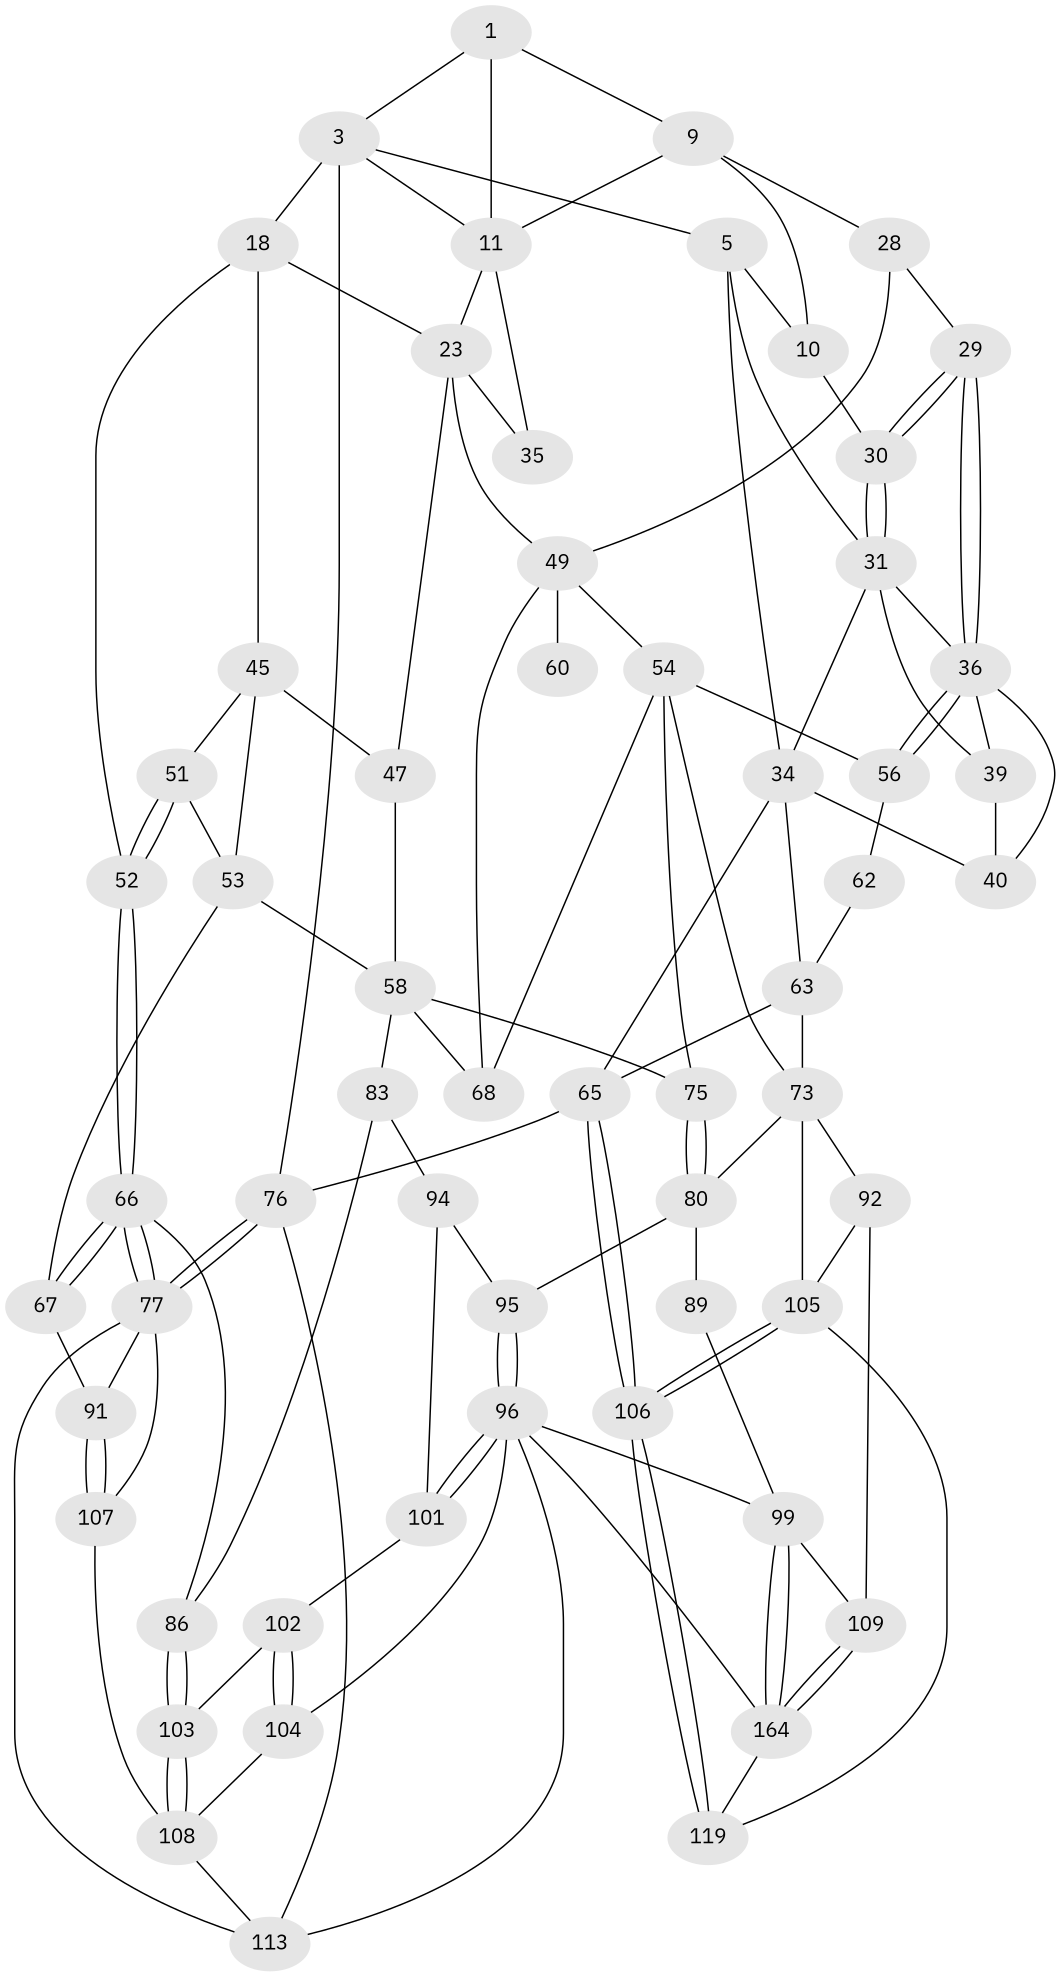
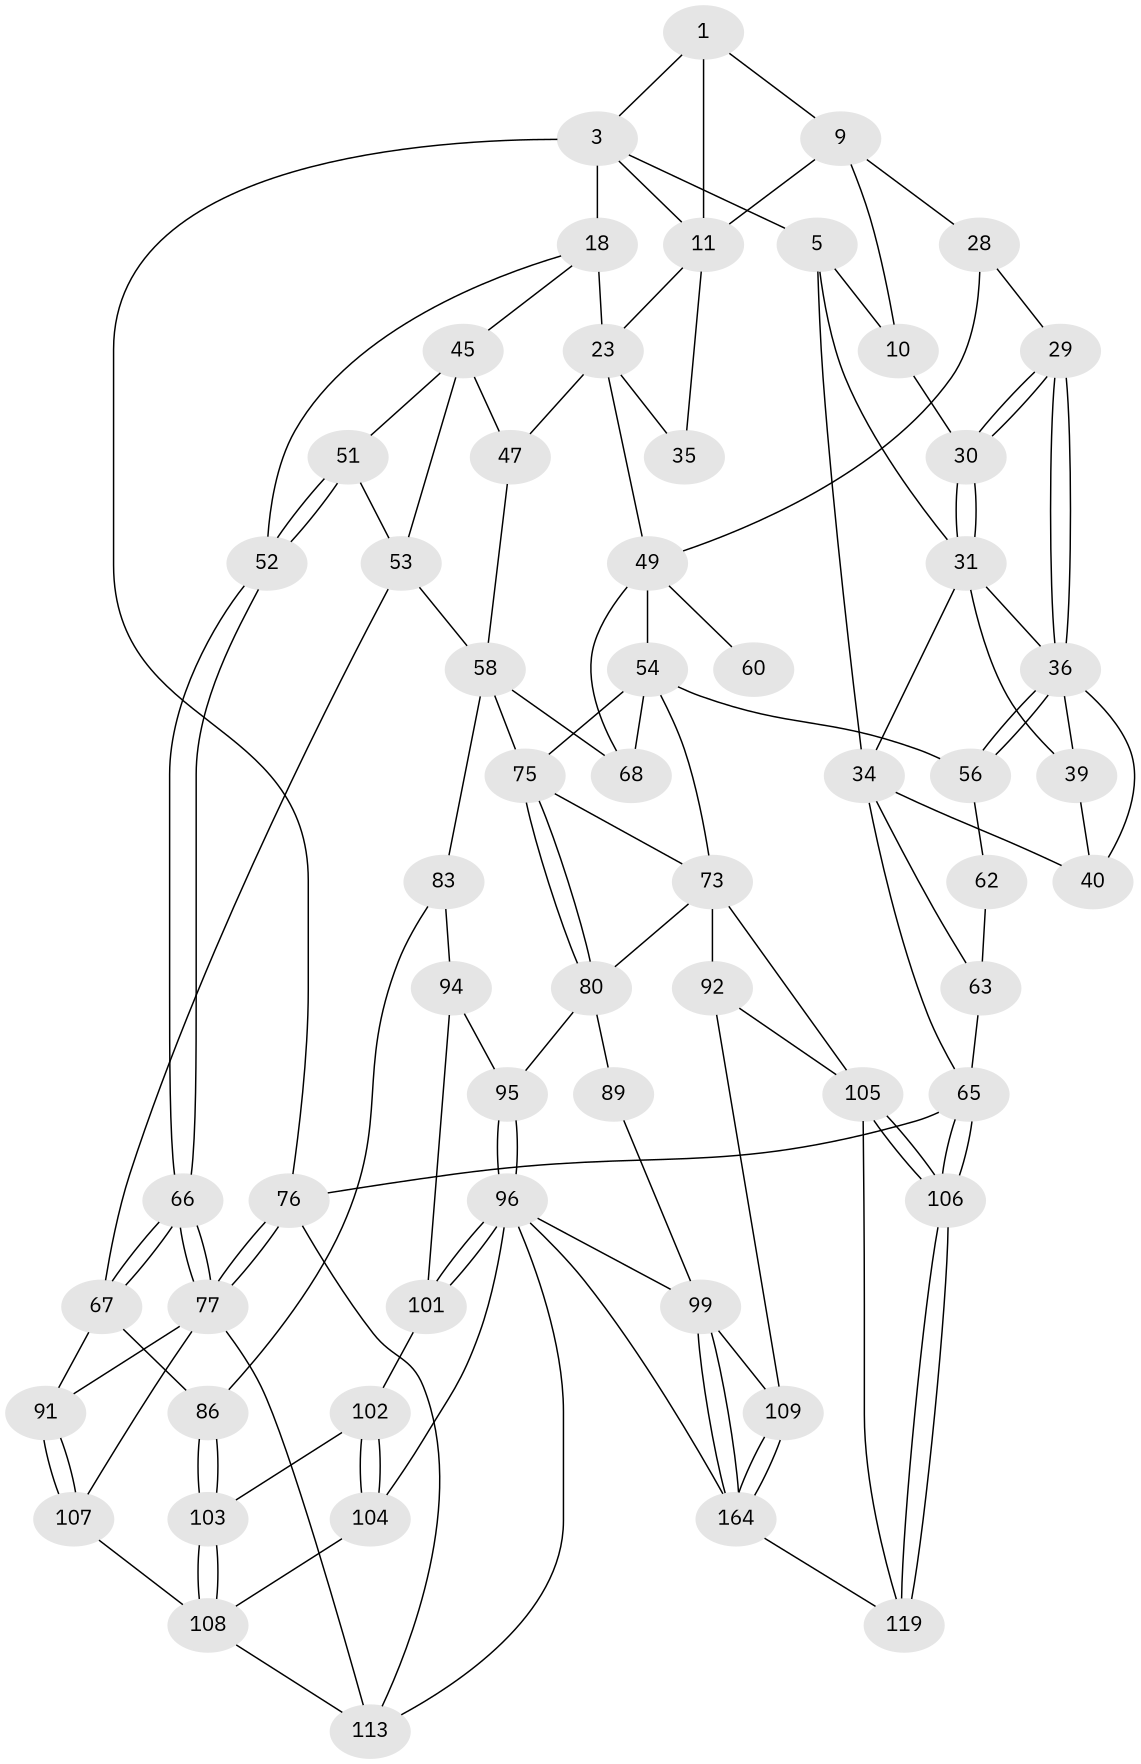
(802, 1041) -> (619, 829)
(225, 1401) -> (155, 1360)
